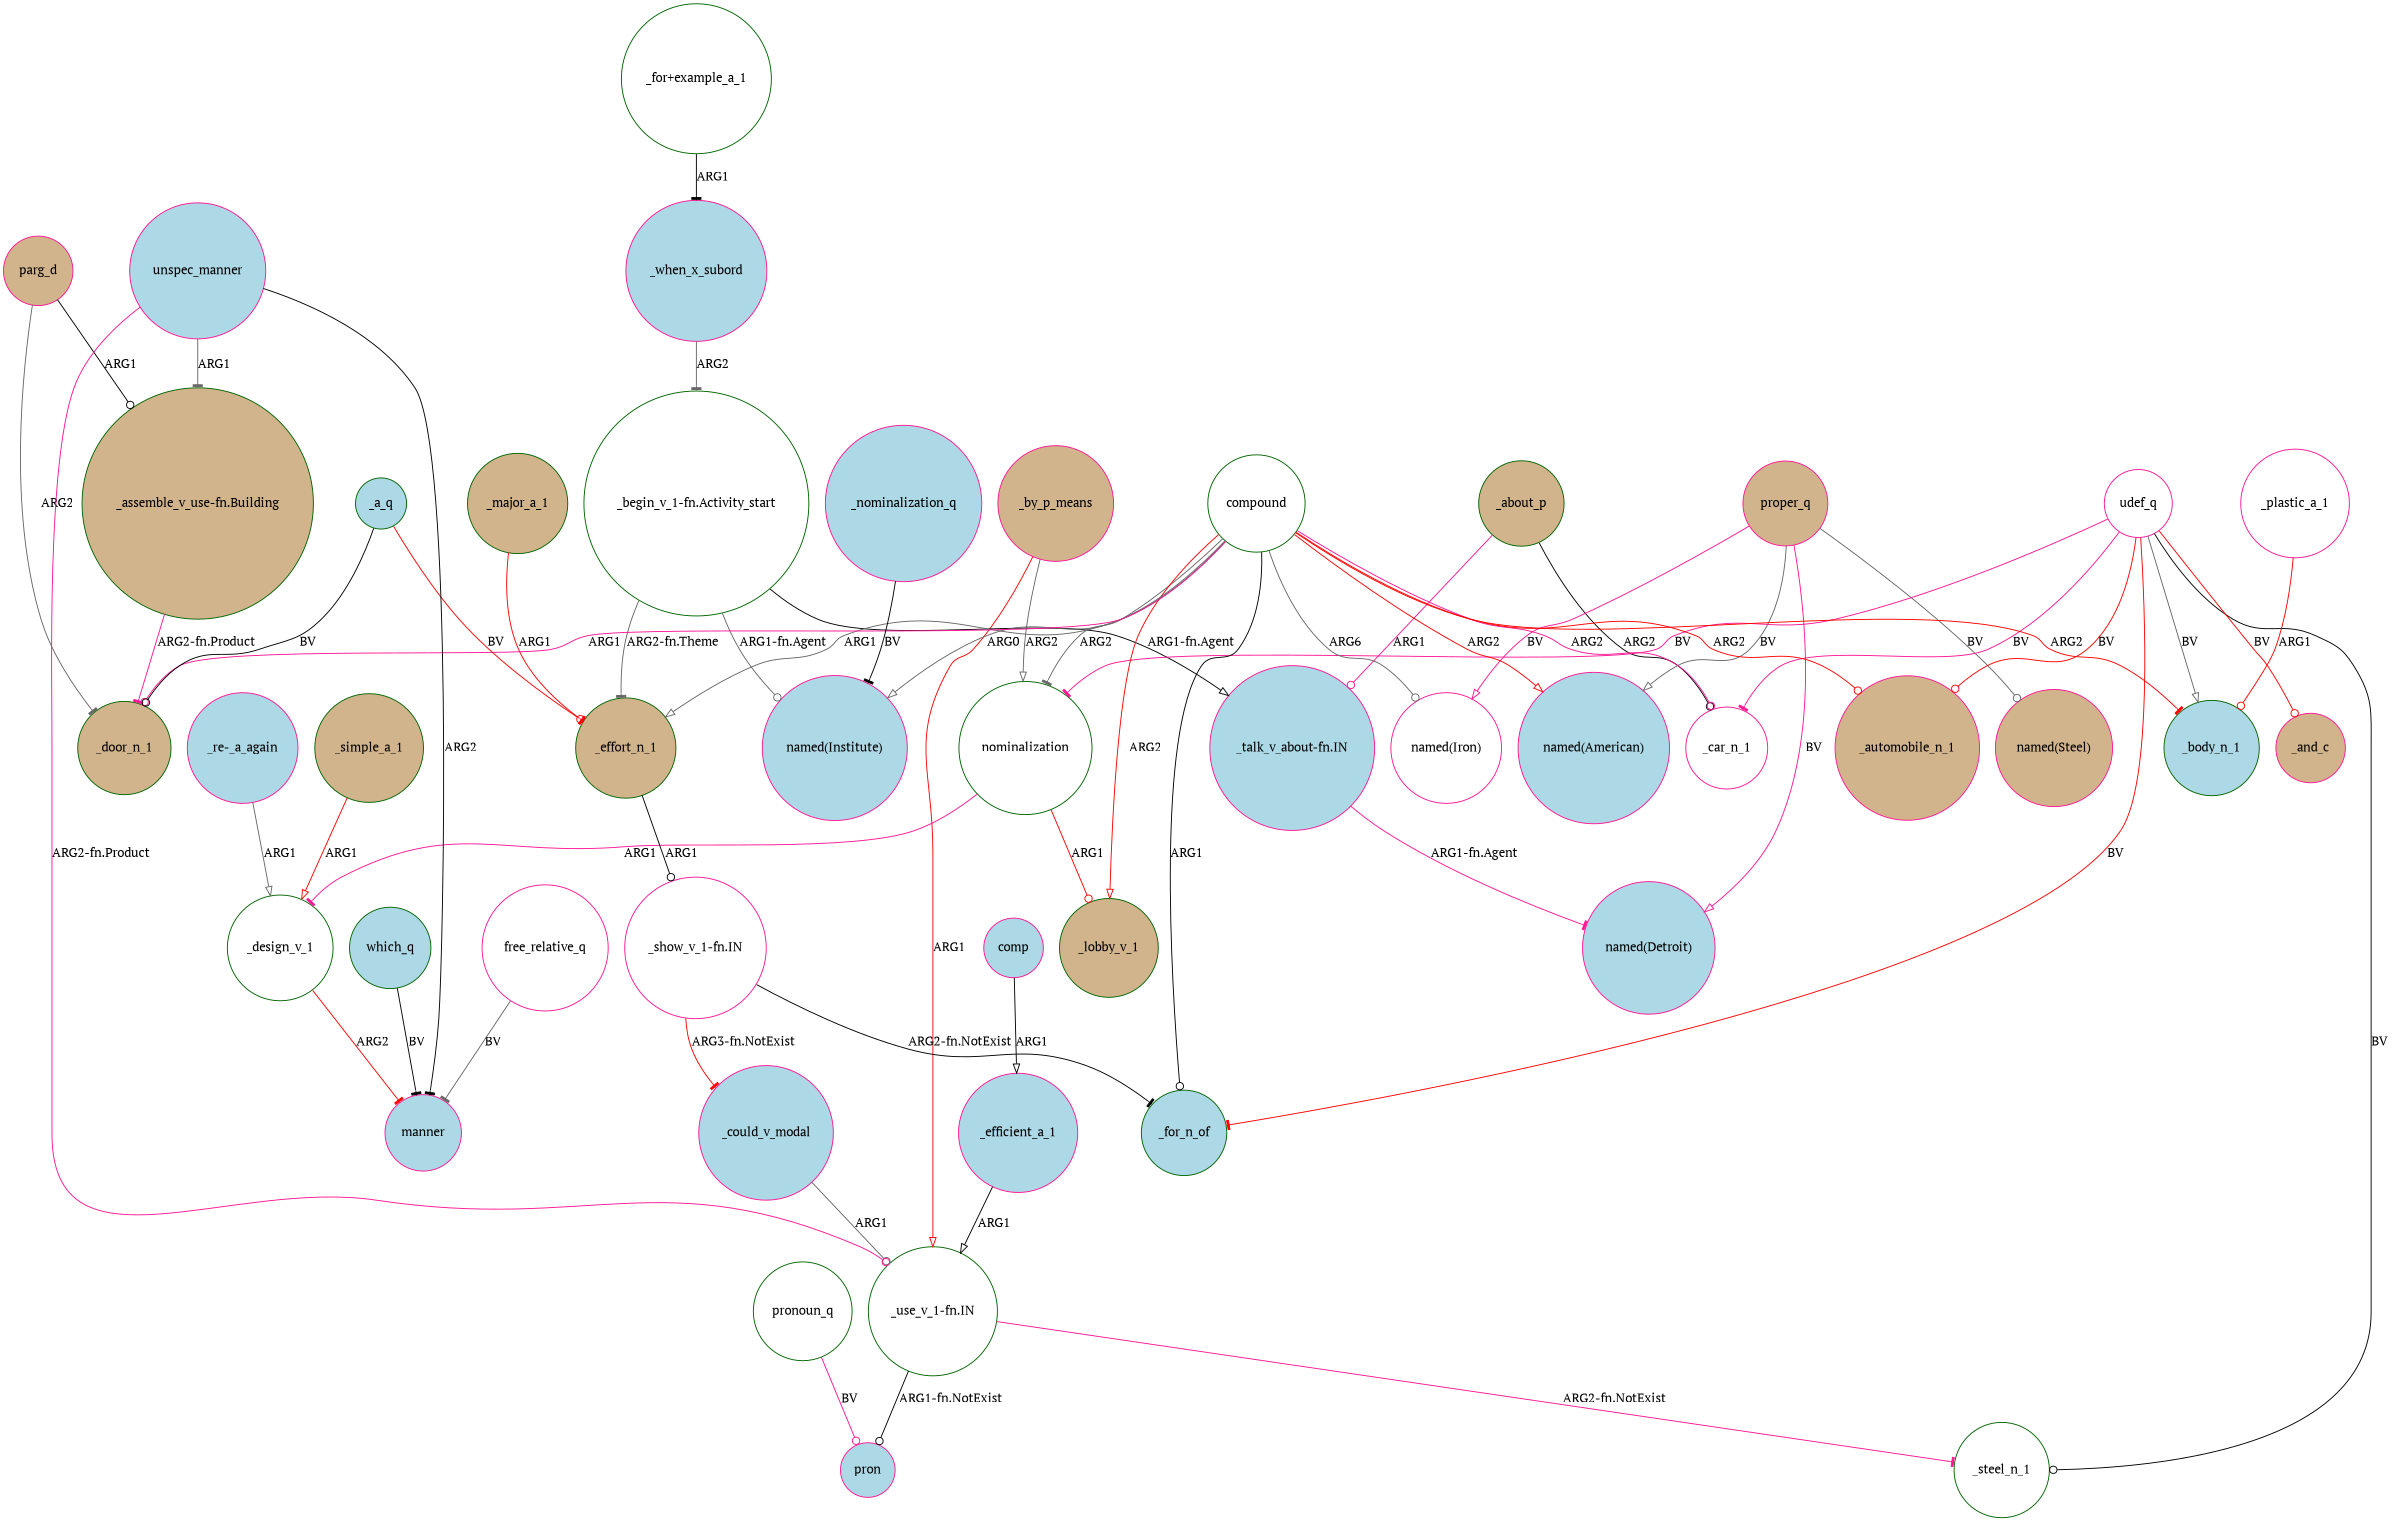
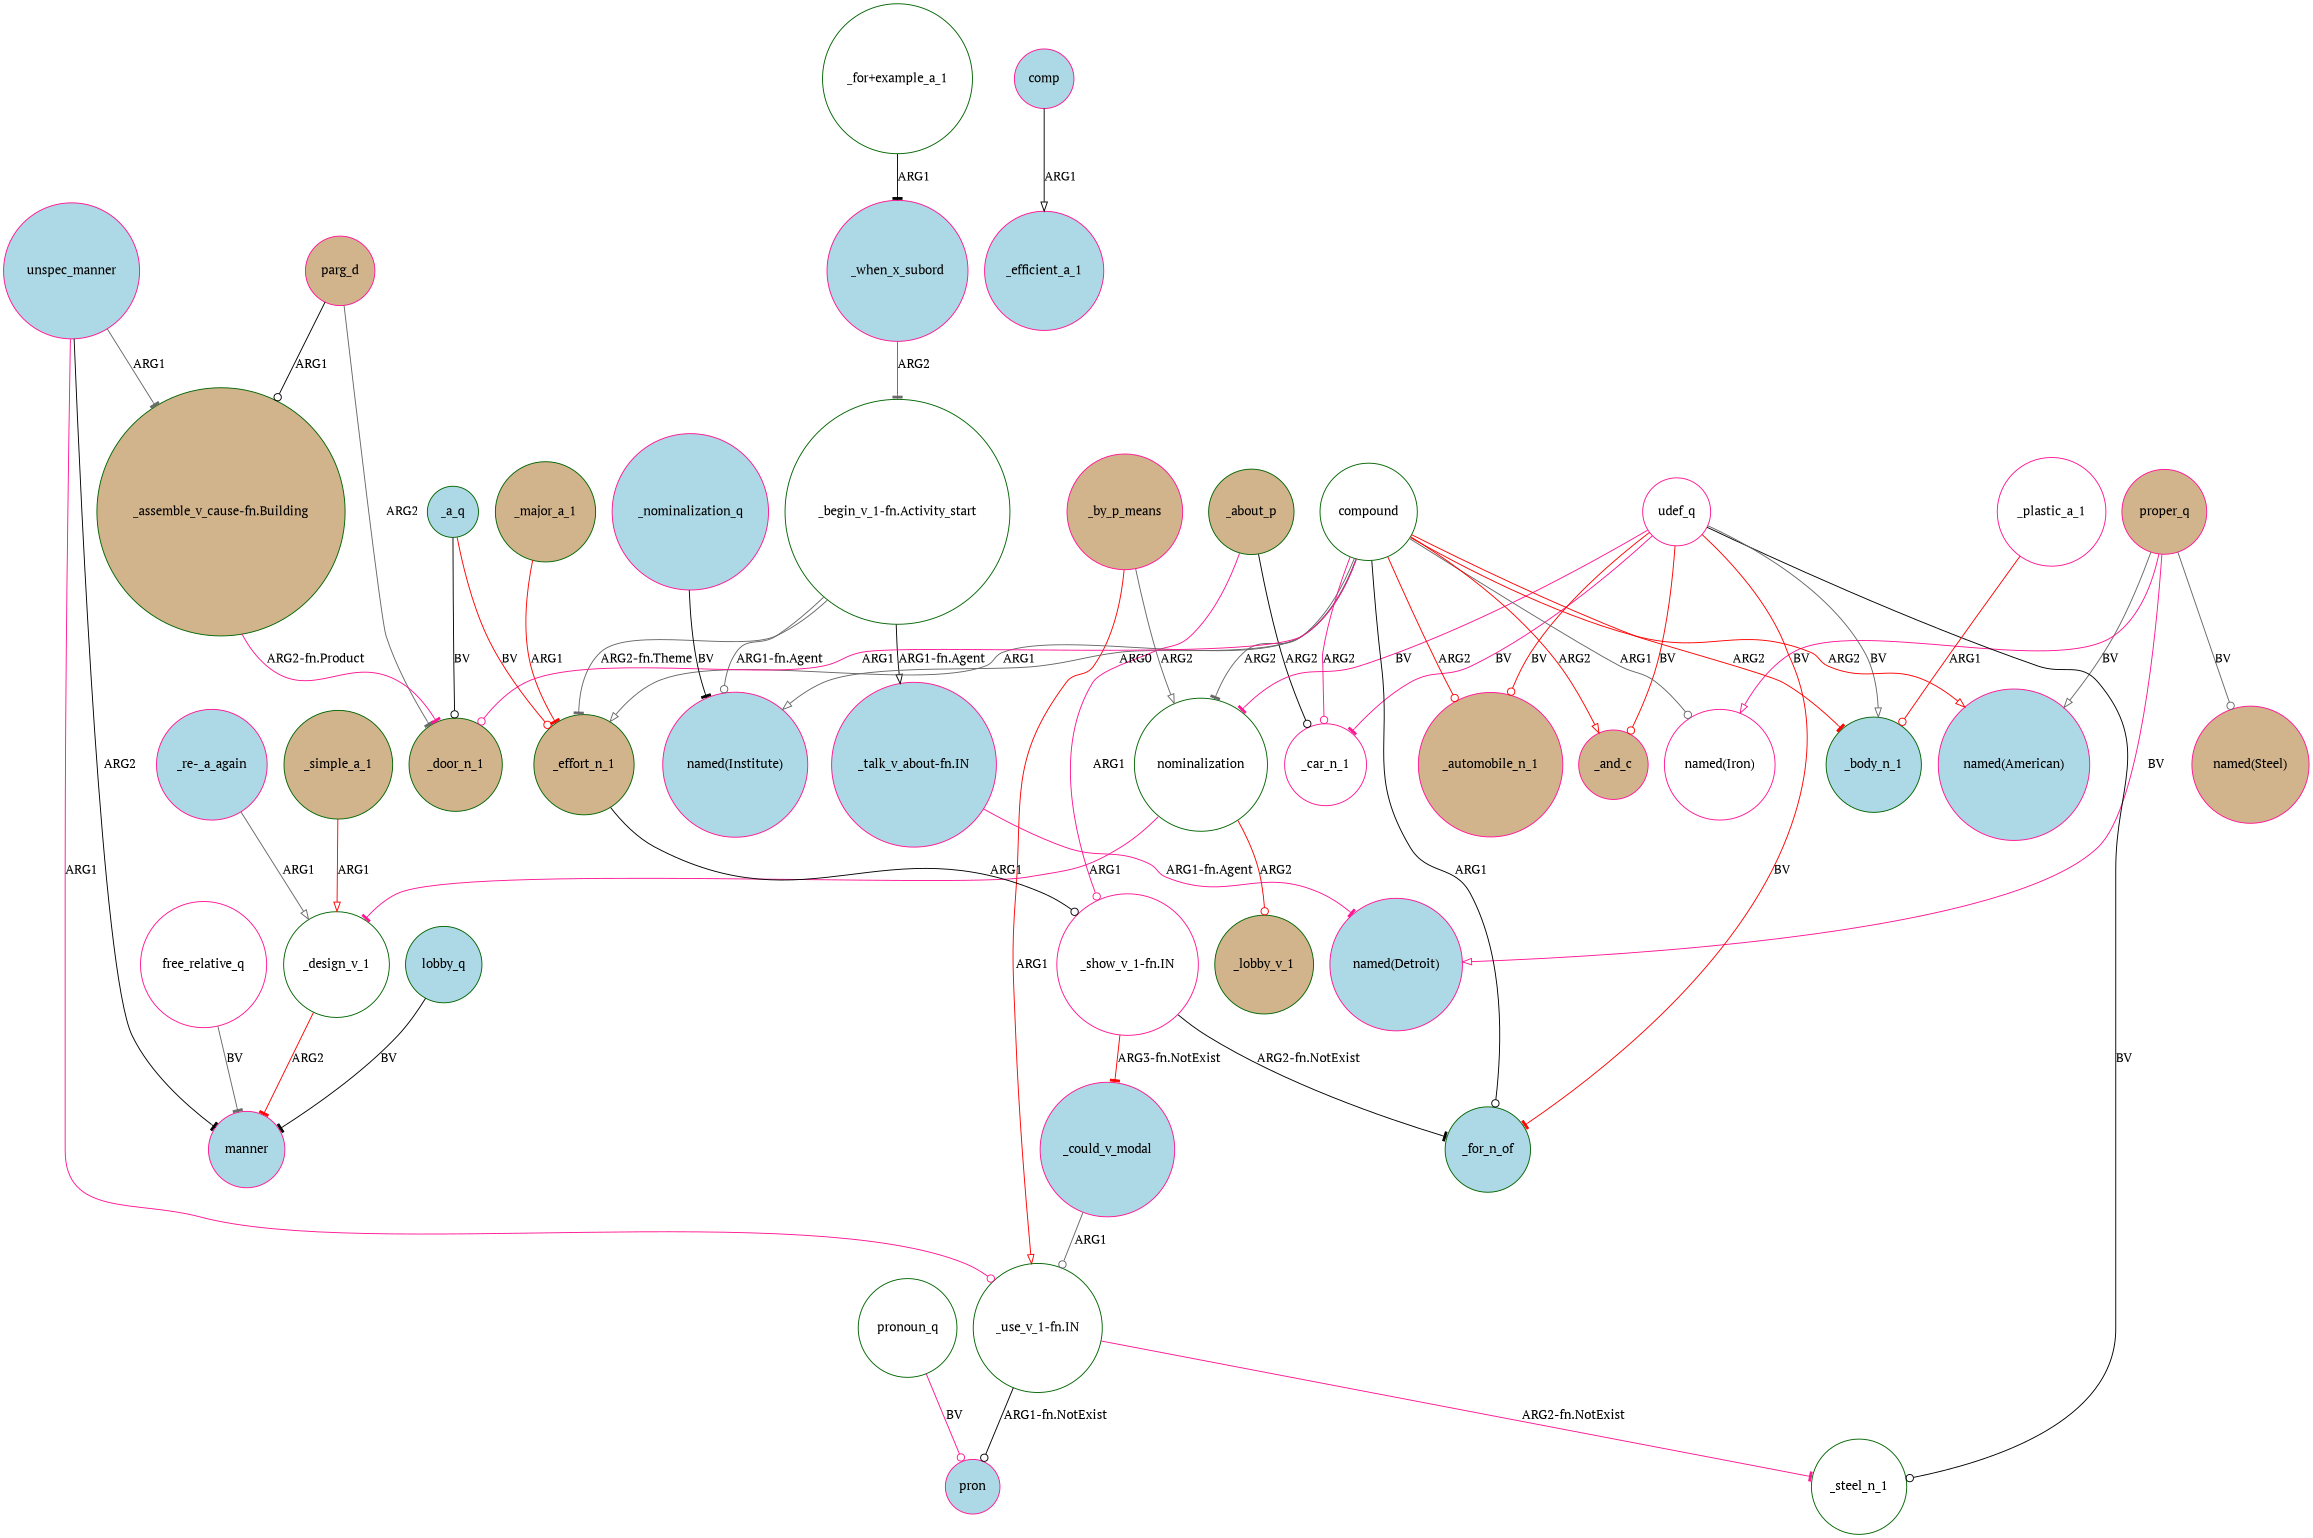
(198, 504) -> (221, 512)
(1419, 612) -> (1090, 687)
(1345, 642) -> (1636, 659)
(1124, 697) -> (1517, 618)
(101, 854) -> (82, 870)
(1088, 854) -> (1276, 870)
(390, 948) -> (444, 965)
(979, 1216) -> none
